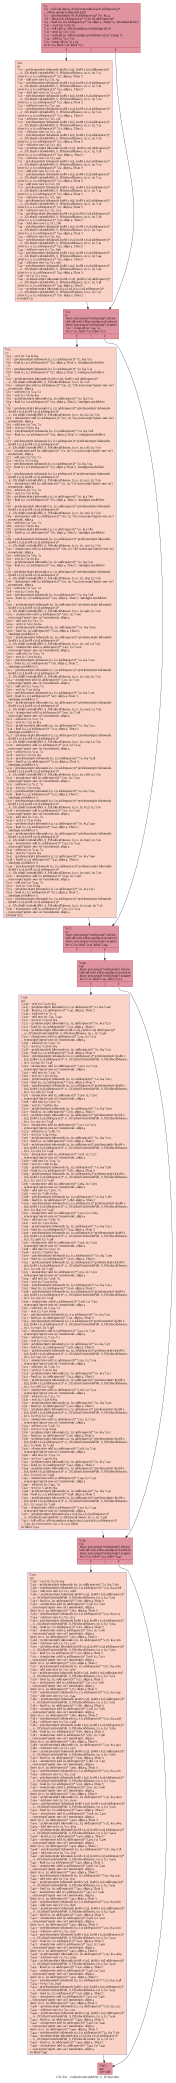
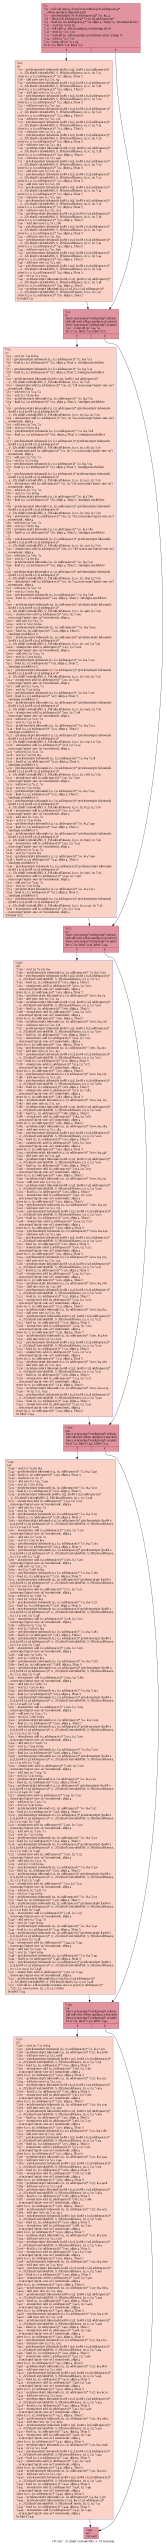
none -> (63, 1189)
